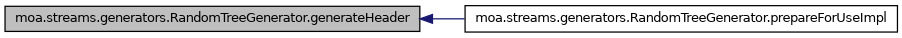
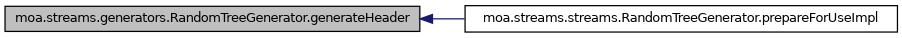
(681, 19) -> (681, 19)
